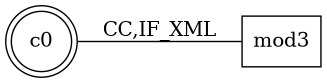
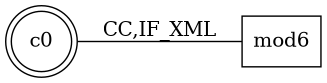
(282, 41) -> (282, 41)
